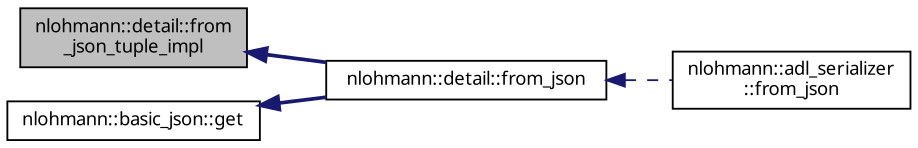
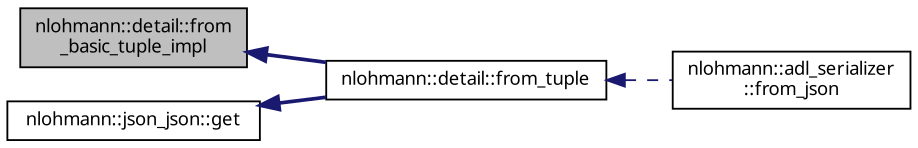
(134, 38) -> (134, 38)
(466, 80) -> (466, 80)
(134, 121) -> (134, 121)
